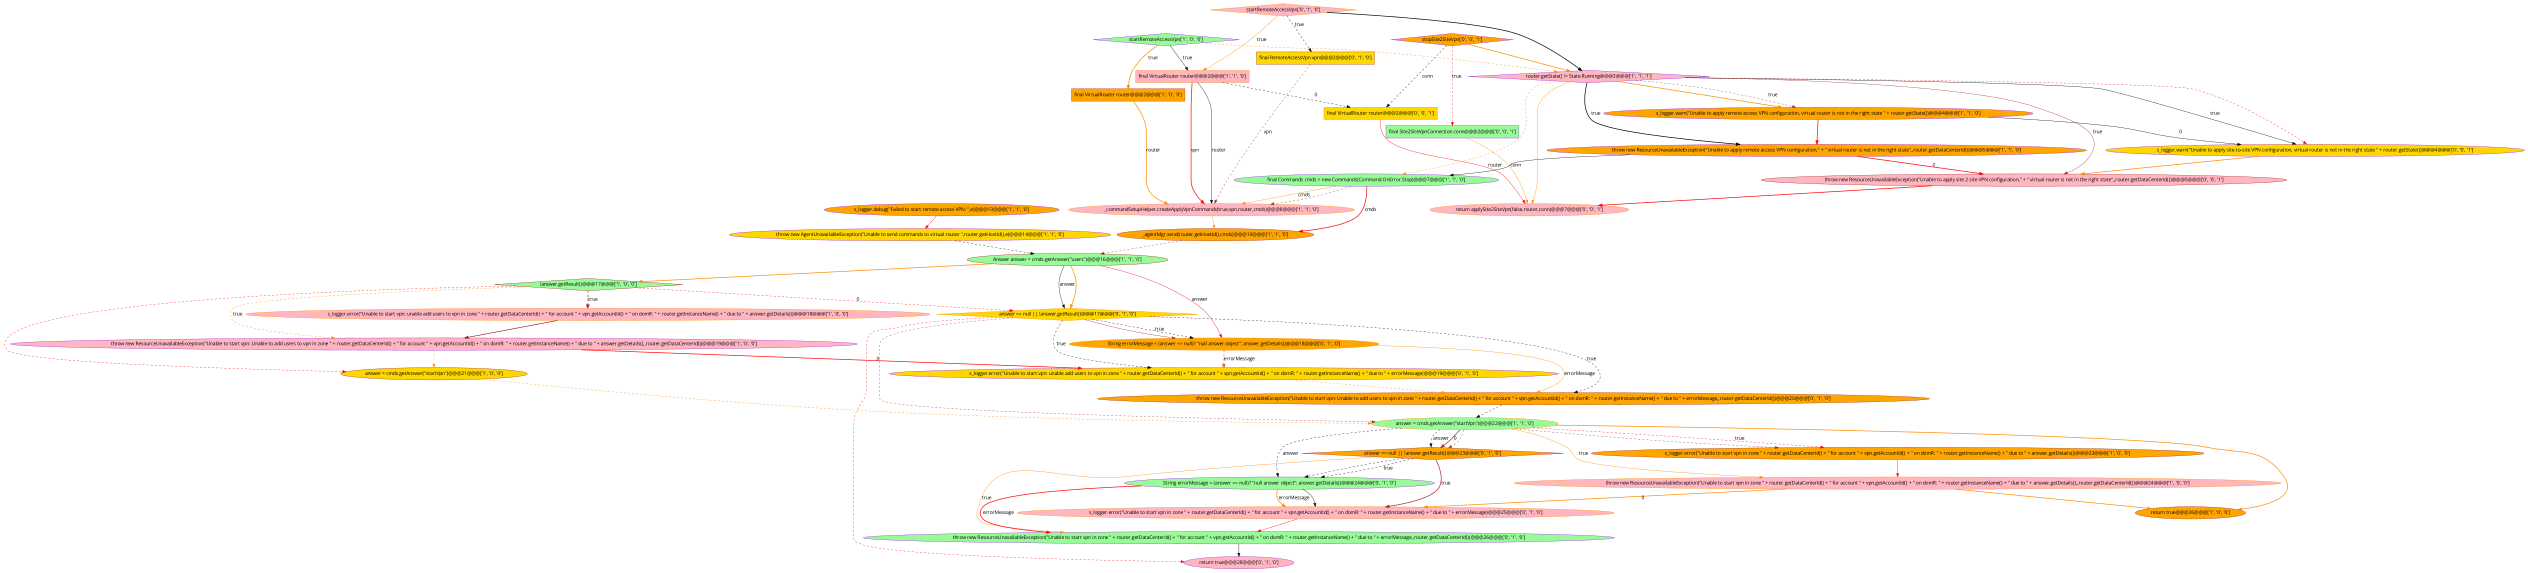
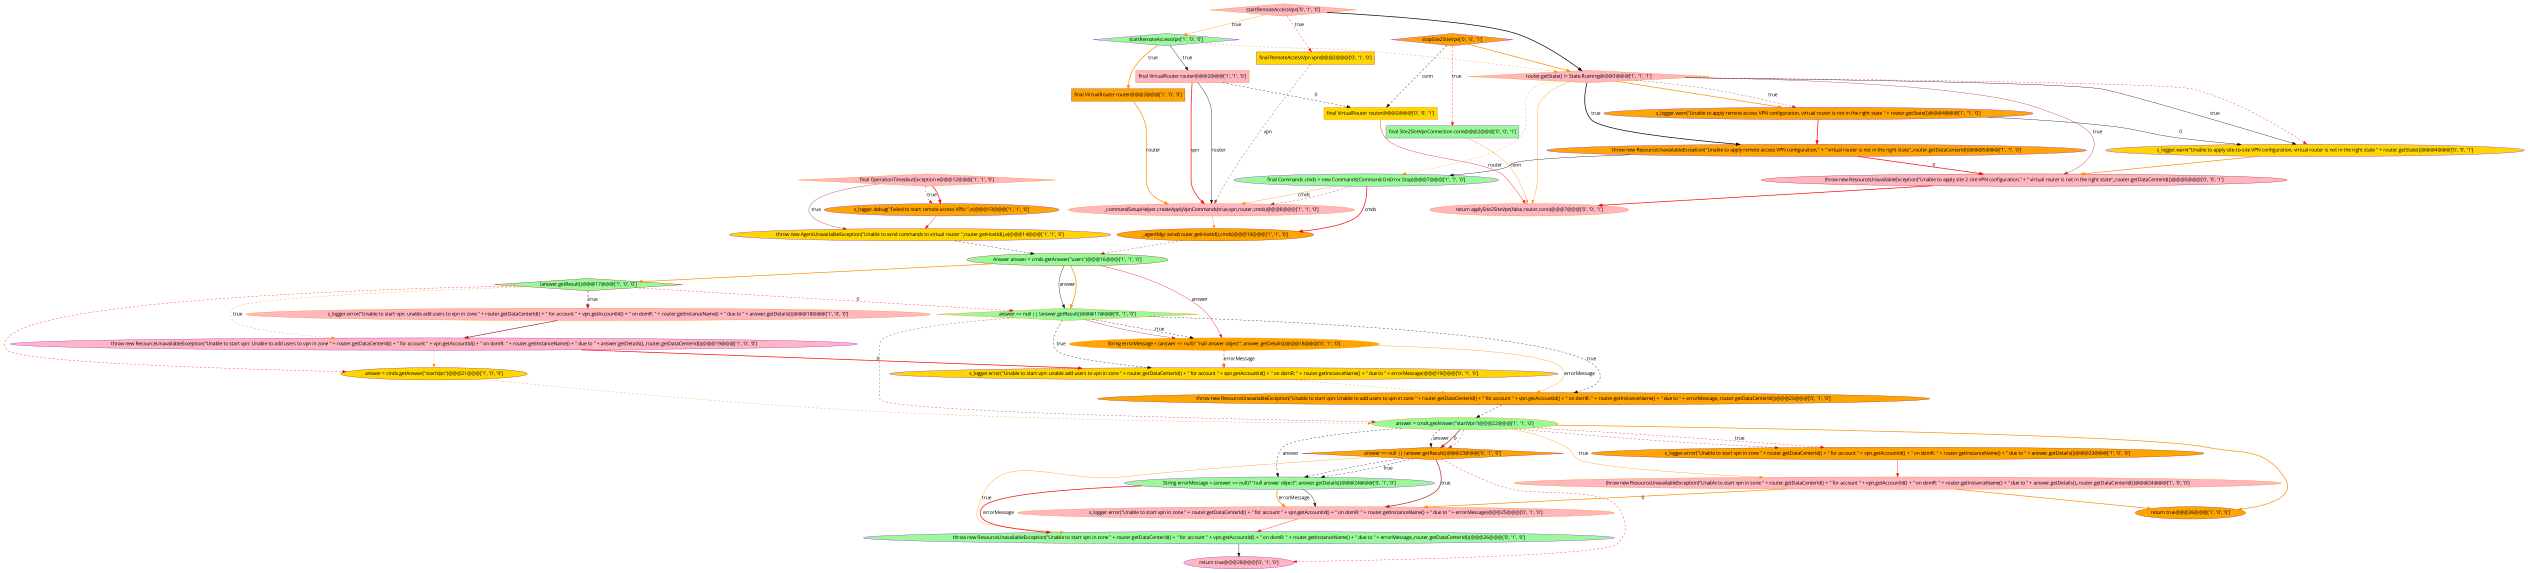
(1298, 32) -> (1298, 32)
(1246, 43) -> (1226, 24)
(1589, 77) -> (1589, 77)
none -> (927, 180)
(1067, 314) -> (1067, 314)
(854, 536) -> (1571, 552)
